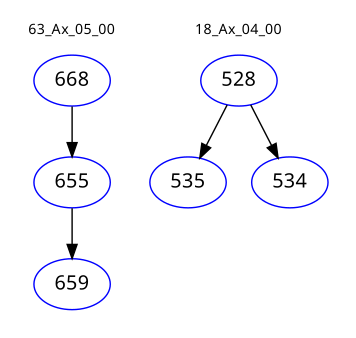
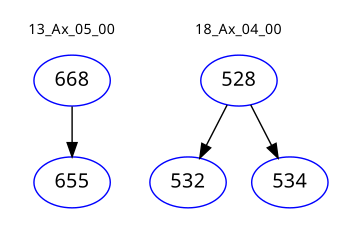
(72, 30) -> (72, 30)
(188, 182) -> (188, 182)
(72, 284) -> none
